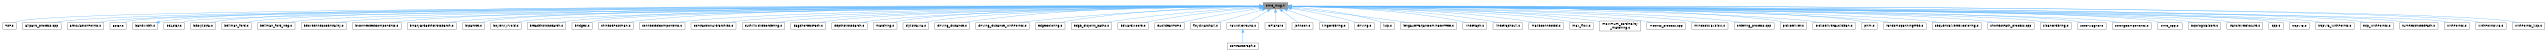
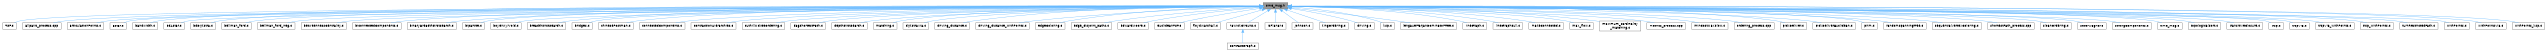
(711, 7) -> (705, 7)
(2170, 26) -> (2170, 26)
(2276, 26) -> (2276, 26)
